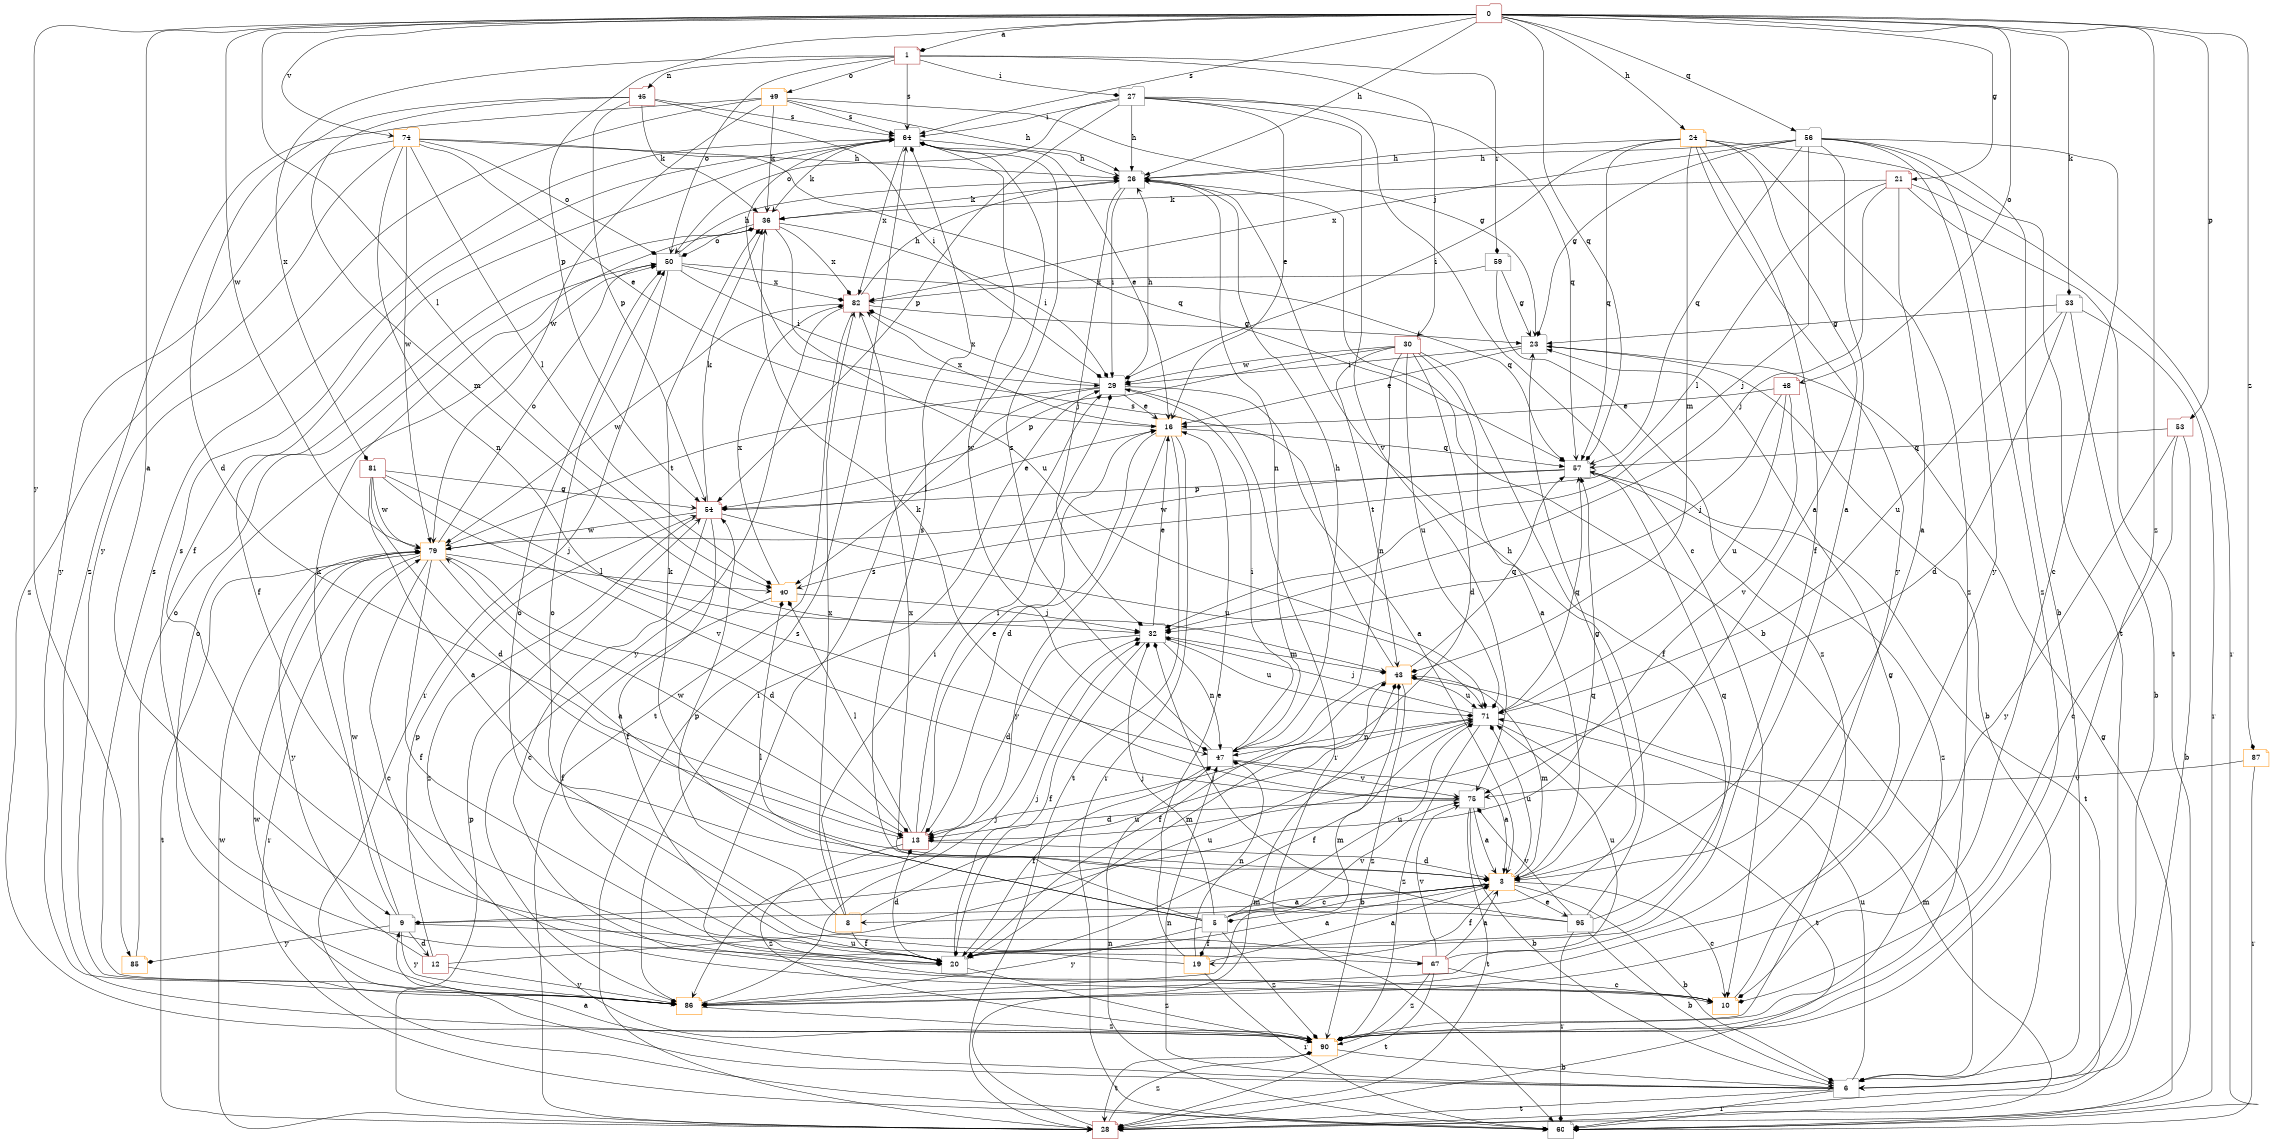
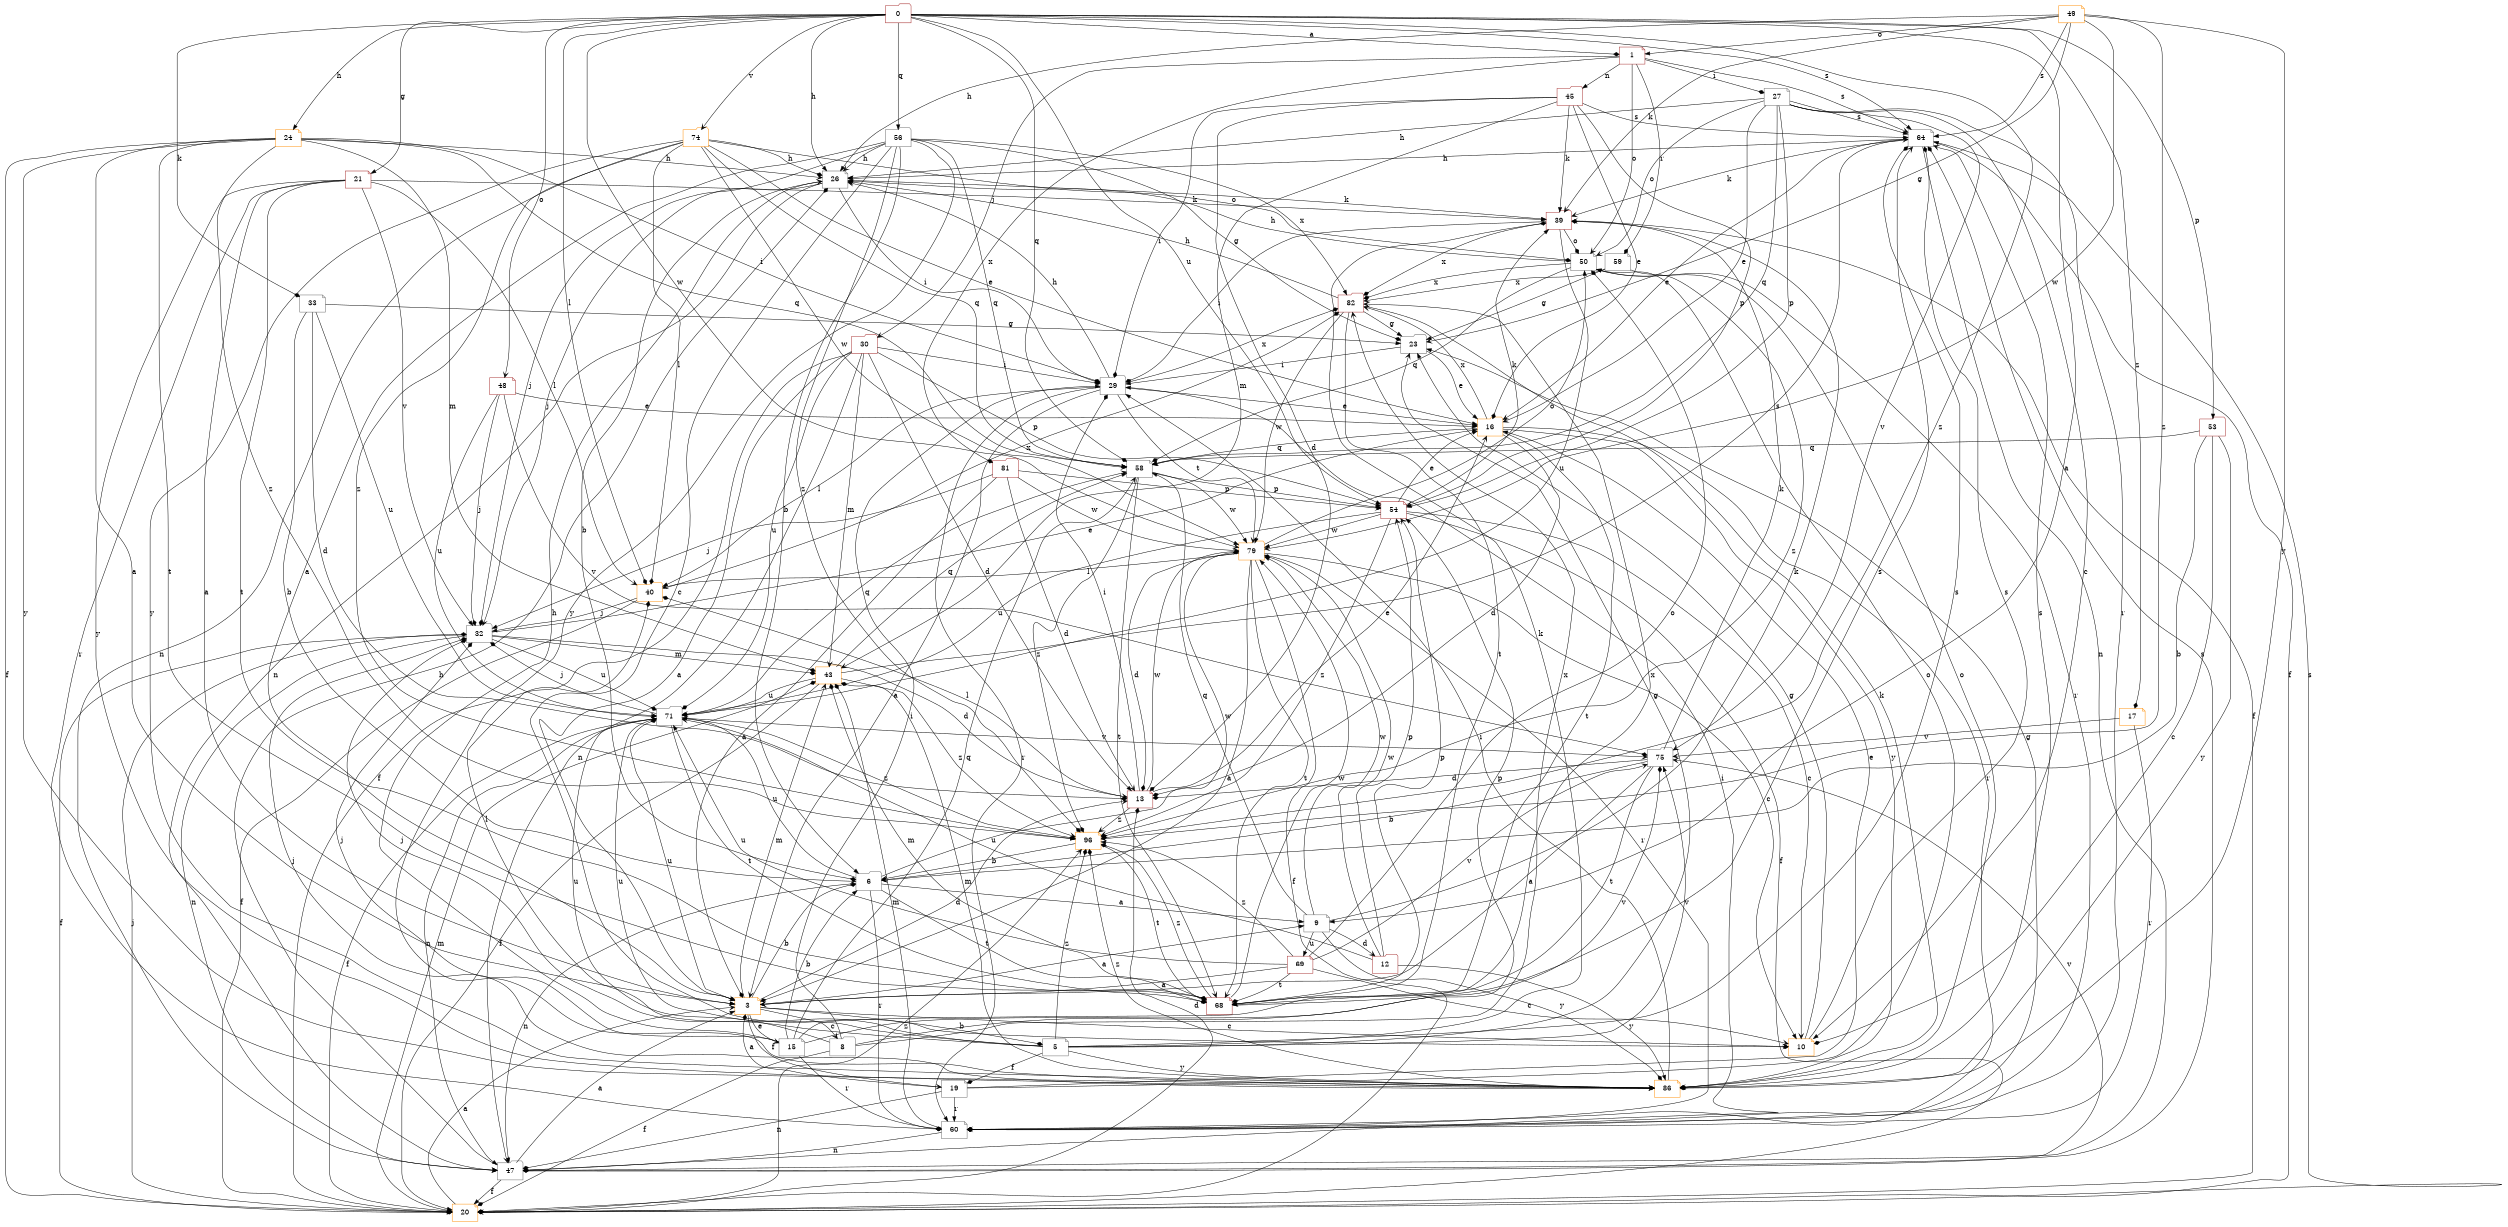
(843, 76) -> (1854, 35)
(1132, 97) -> (1777, 97)
(1047, 118) -> (1859, 118)
(907, 138) -> (1921, 138)
(881, 218) -> none
(767, 221) -> (1559, 221)
(564, 262) -> (1189, 262)
none -> (1622, 291)
(1515, 301) -> (1518, 305)
(1408, 345) -> (865, 345)
(880, 354) -> none
(1246, 366) -> (1005, 366)
(1741, 407) -> (405, 407)
(1075, 417) -> (576, 329)
(971, 448) -> (2101, 655)
(1577, 469) -> (1140, 469)
(564, 489) -> (1227, 489)
(1373, 510) -> (851, 510)
(1704, 614) -> (1019, 612)
(1978, 654) -> none
(637, 655) -> (1882, 696)
(897, 710) -> (1162, 743)
(294, 758) -> (1391, 758)
(2256, 758) -> (2132, 717)
(1221, 852) -> (949, 904)
(982, 912) -> (1017, 970)
(848, 923) -> (843, 1047)
(1580, 923) -> (792, 1047)
(135, 965) -> none
(955, 965) -> (465, 1213)
(1197, 965) -> (954, 1089)
(1435, 965) -> (1300, 965)
(2212, 991) -> (2101, 1031)
none -> (472, 1038)
(1325, 1047) -> (1088, 841)
(1105, 1130) -> (1219, 1006)
